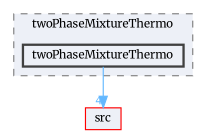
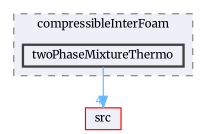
(103, 25) -> (103, 25)
